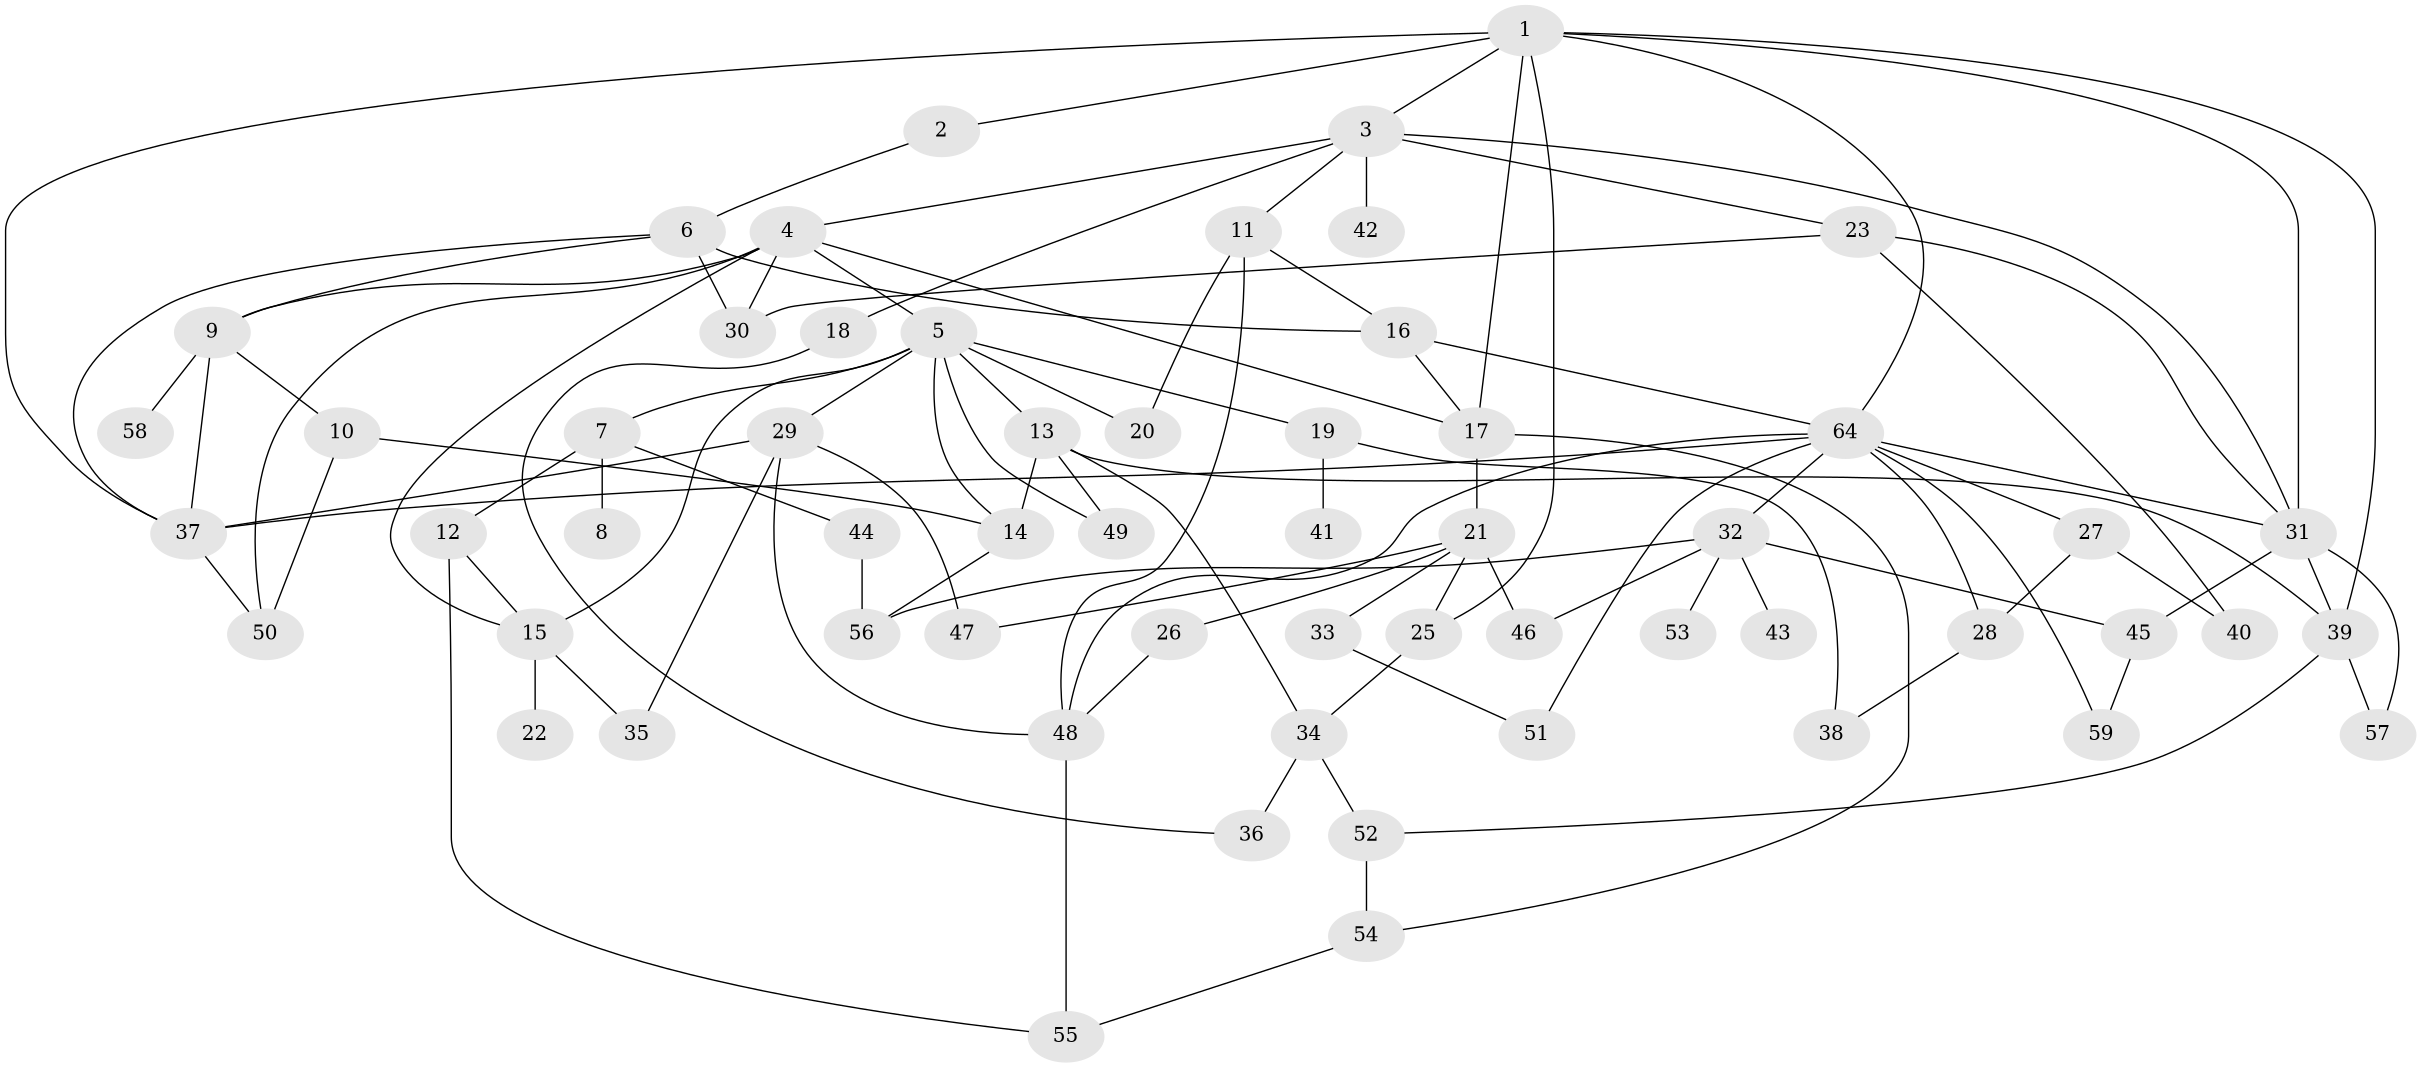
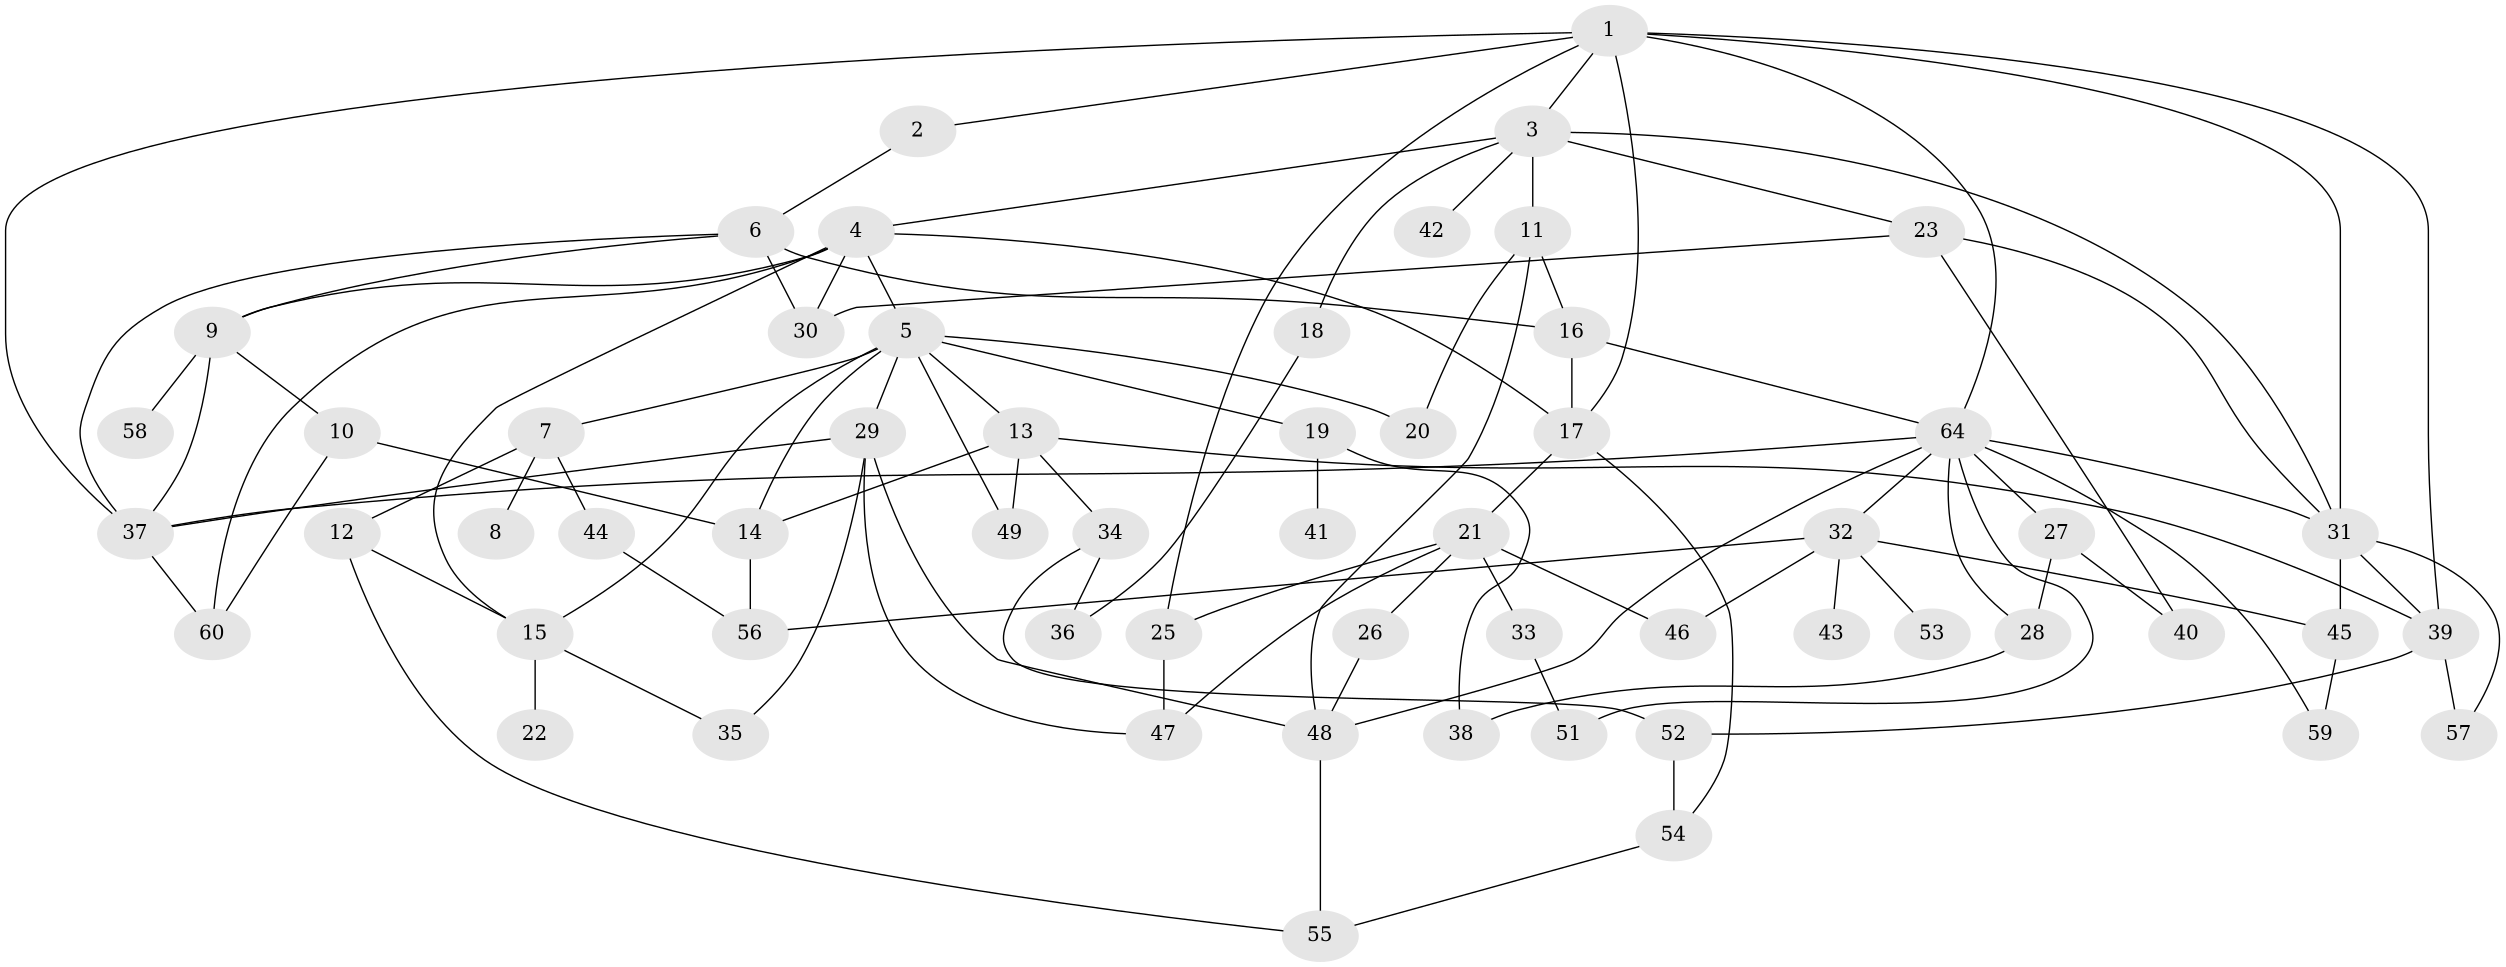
(265, 634) -> (212, 634)
(1366, 685) -> (1164, 681)
